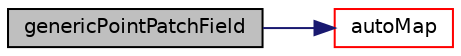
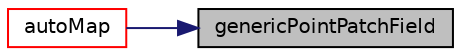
(289, 28) -> (152, 28)
